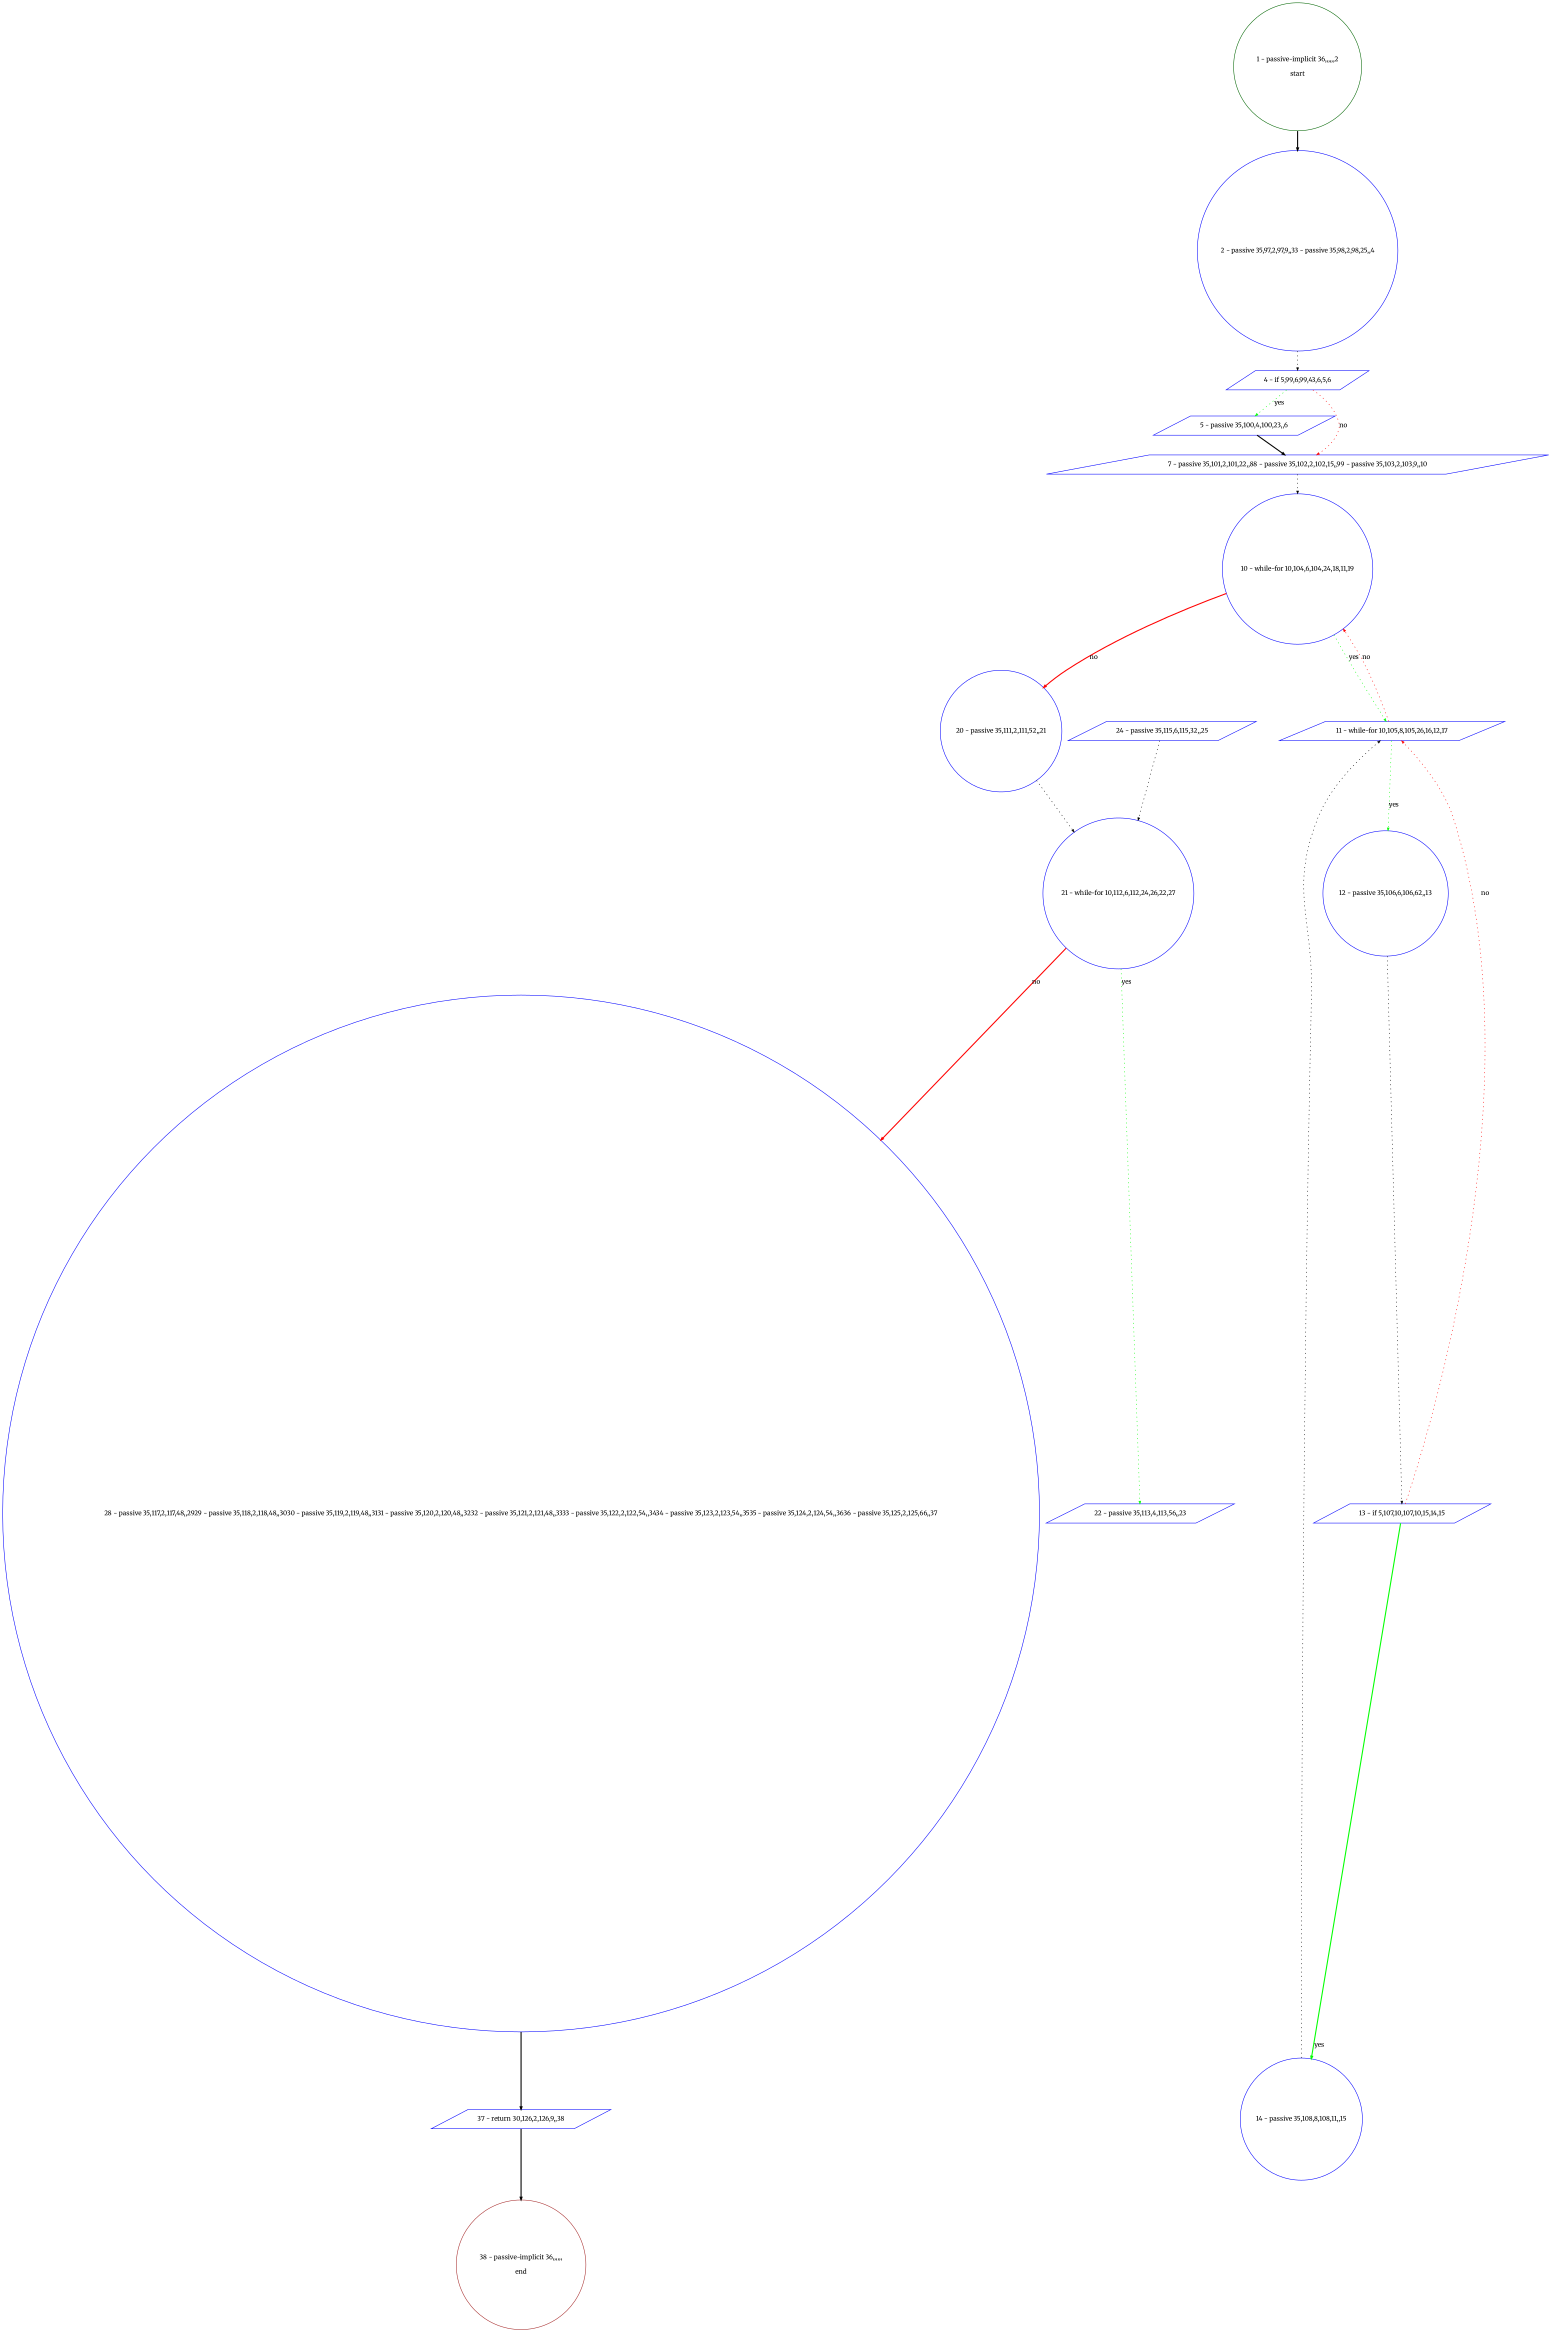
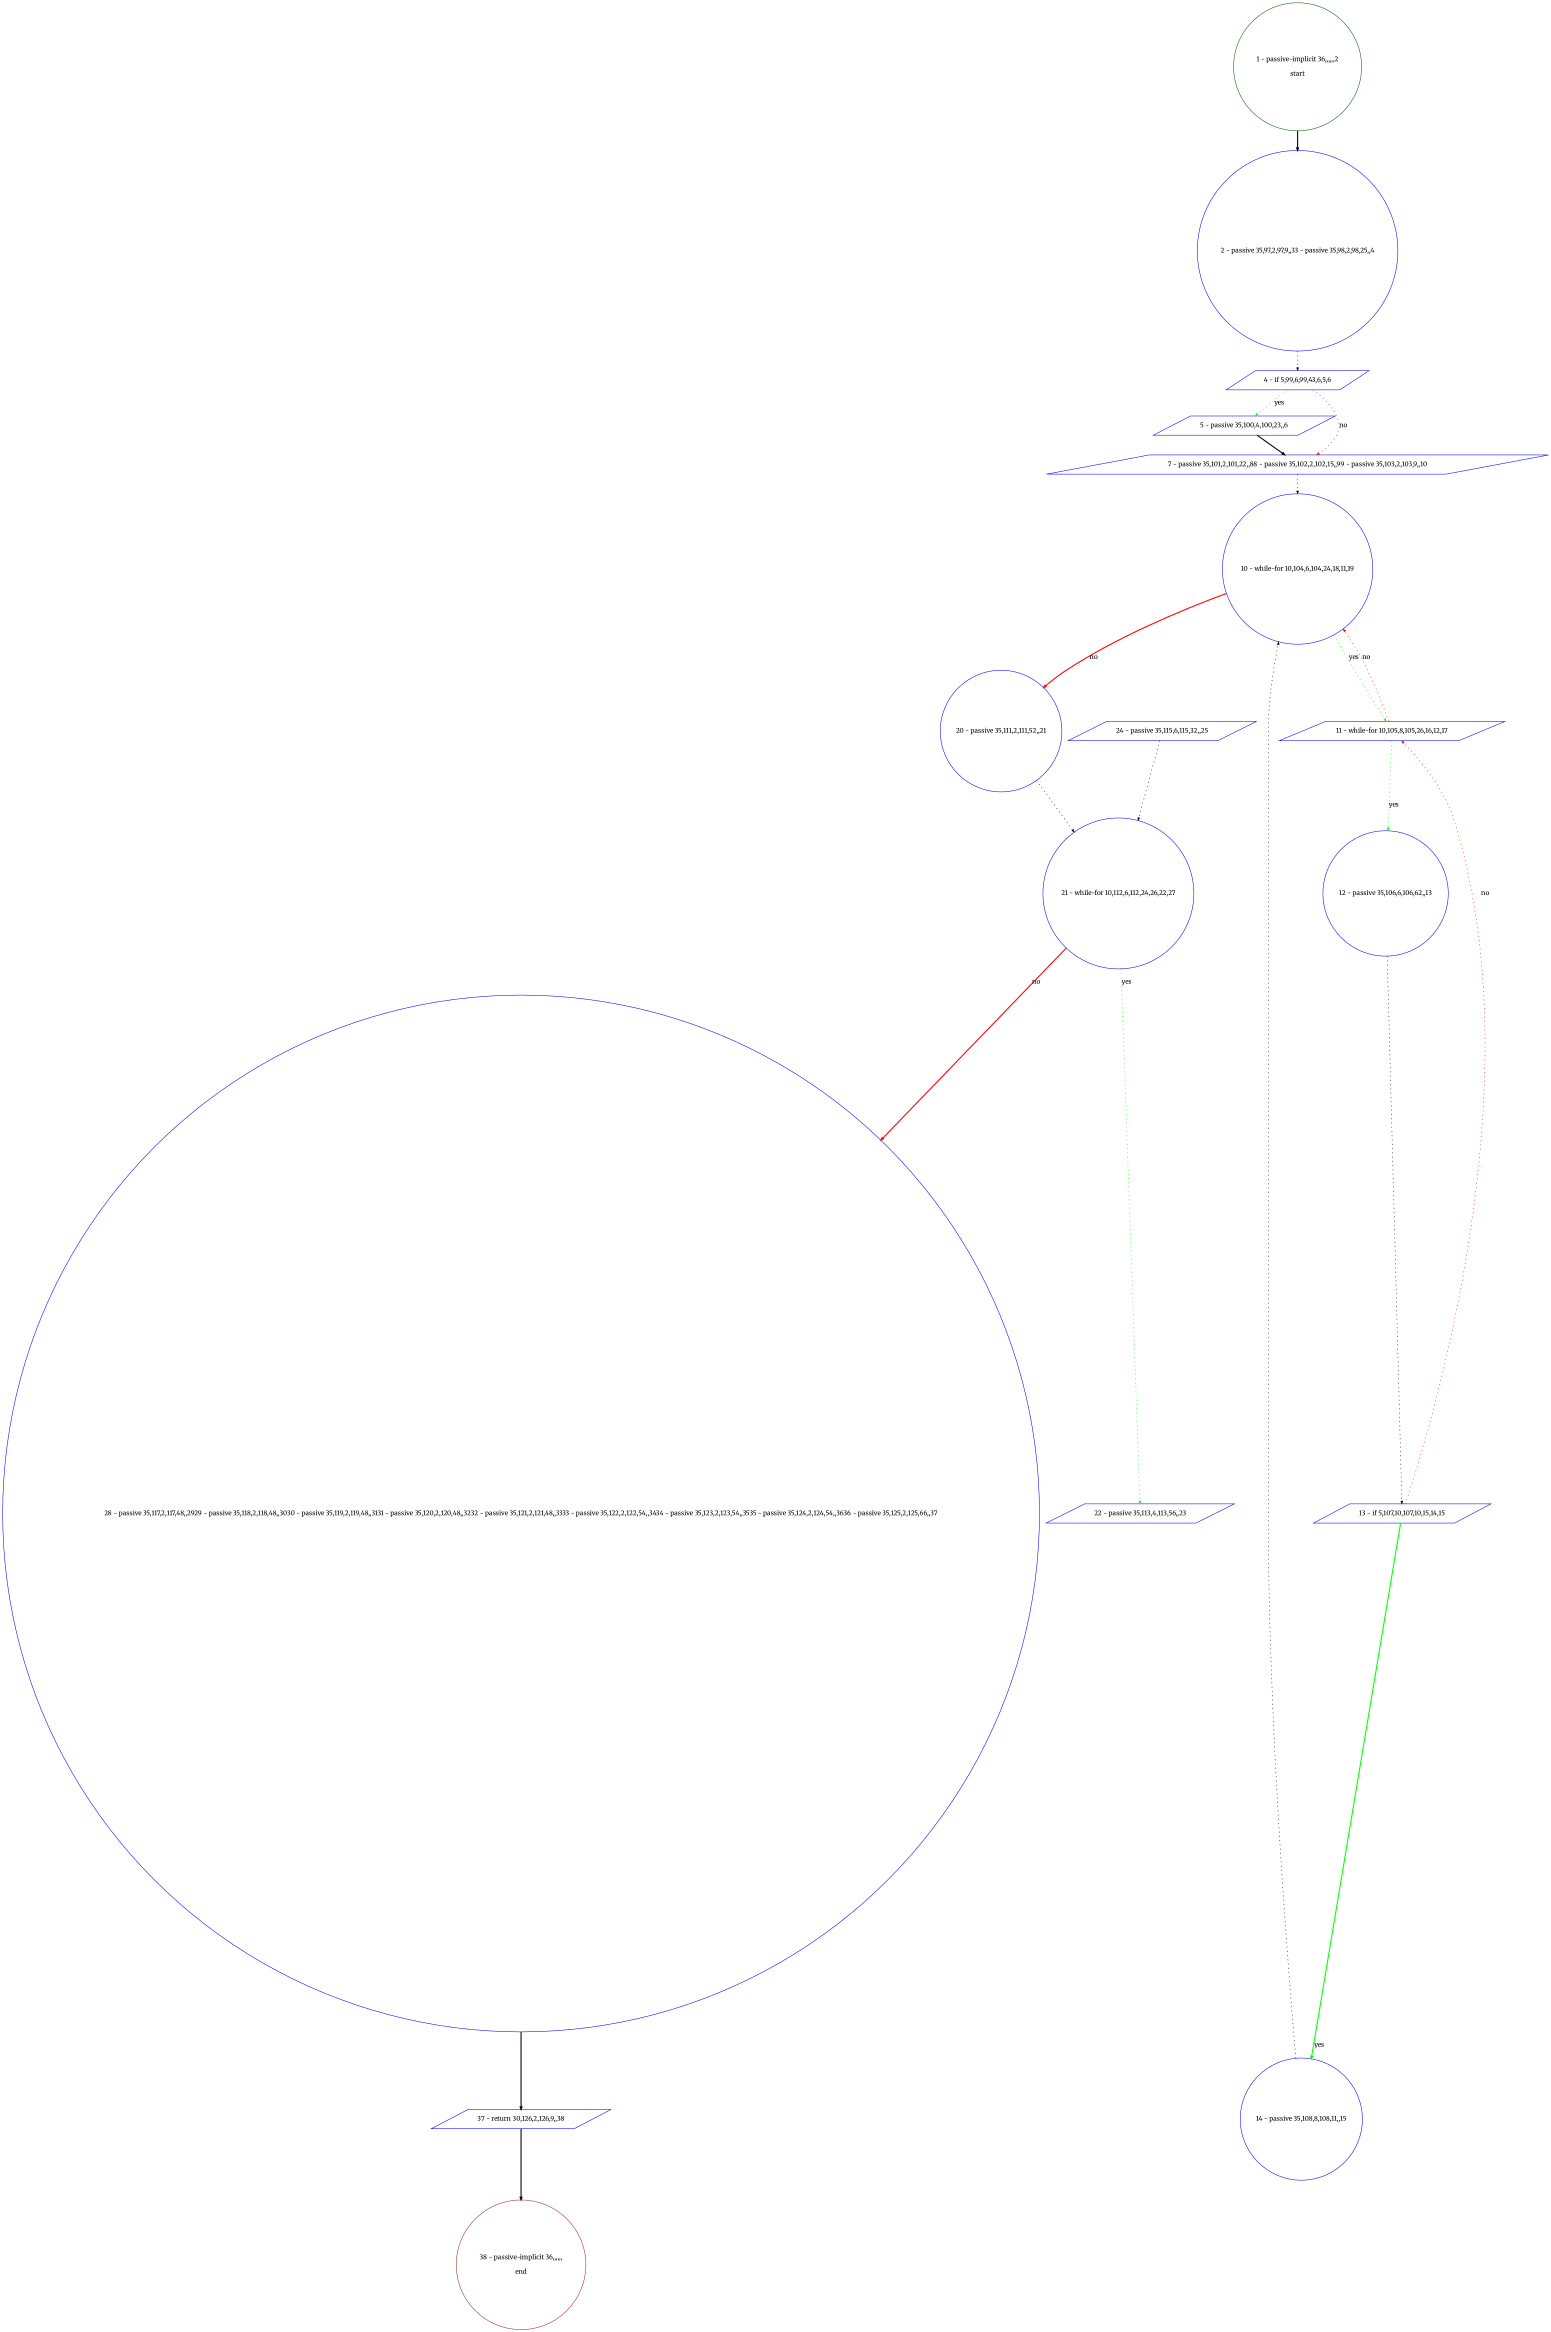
(1305, 1388) -> (1268, 1352)
